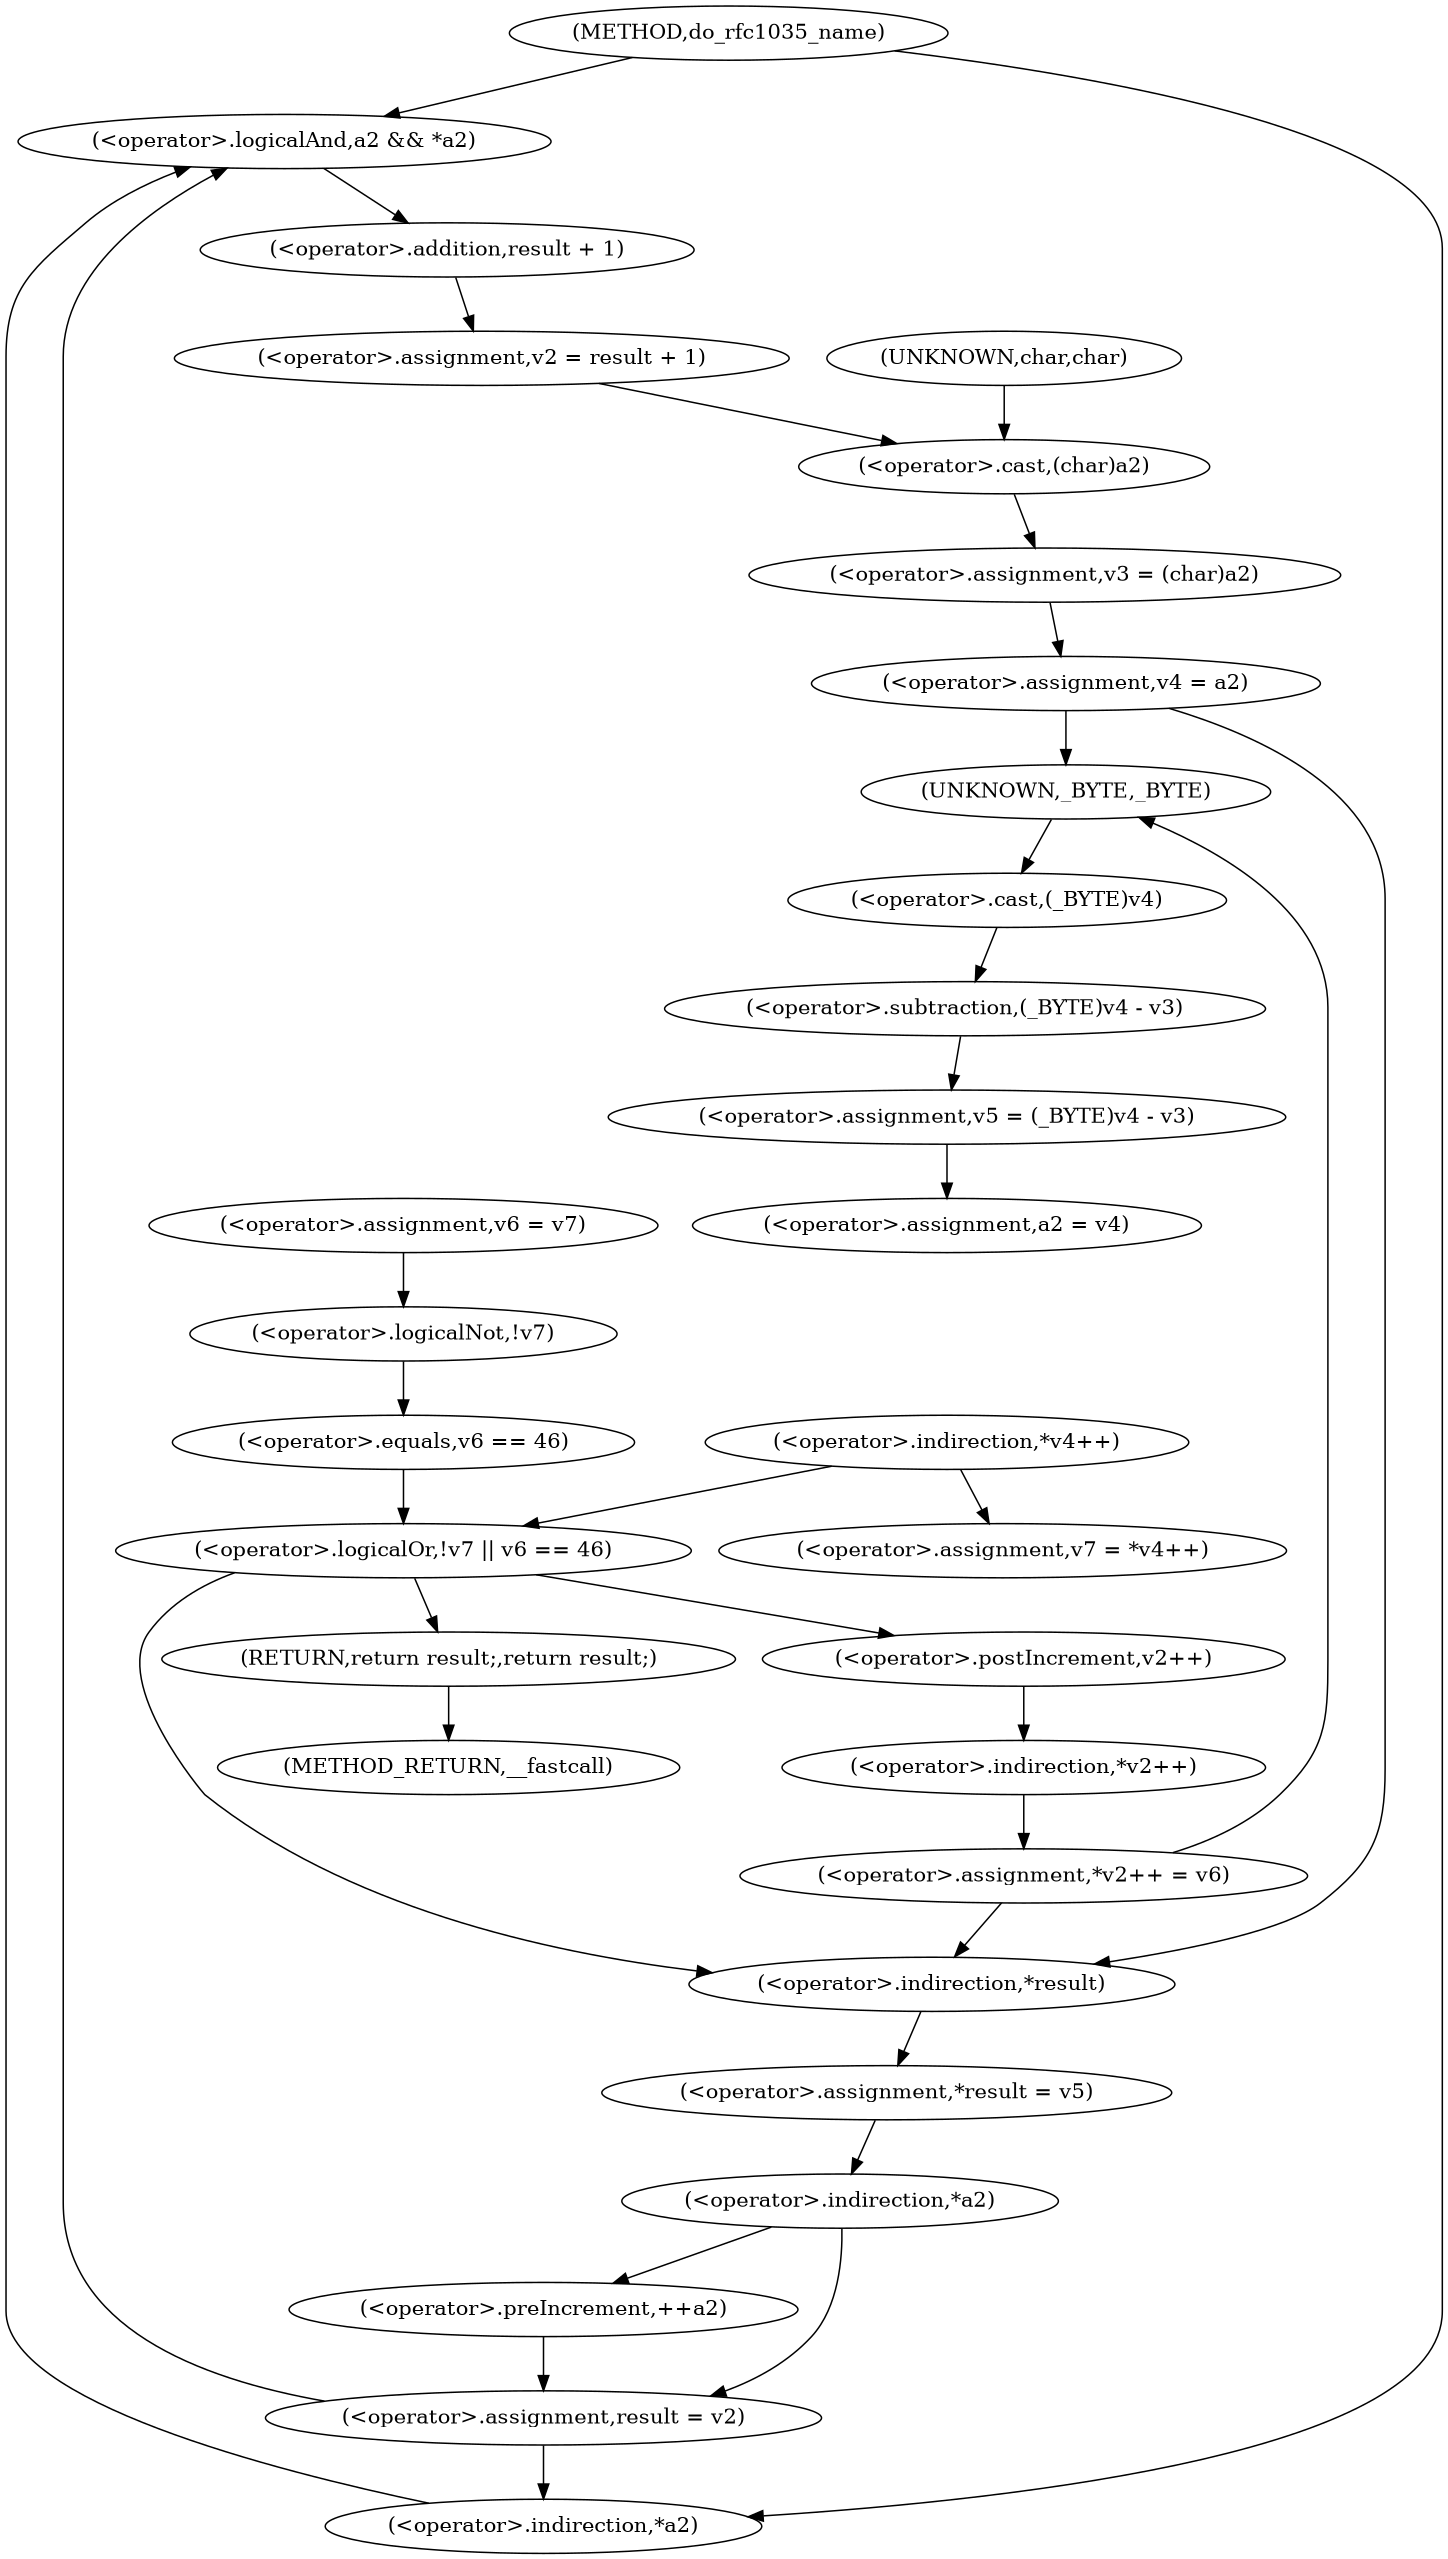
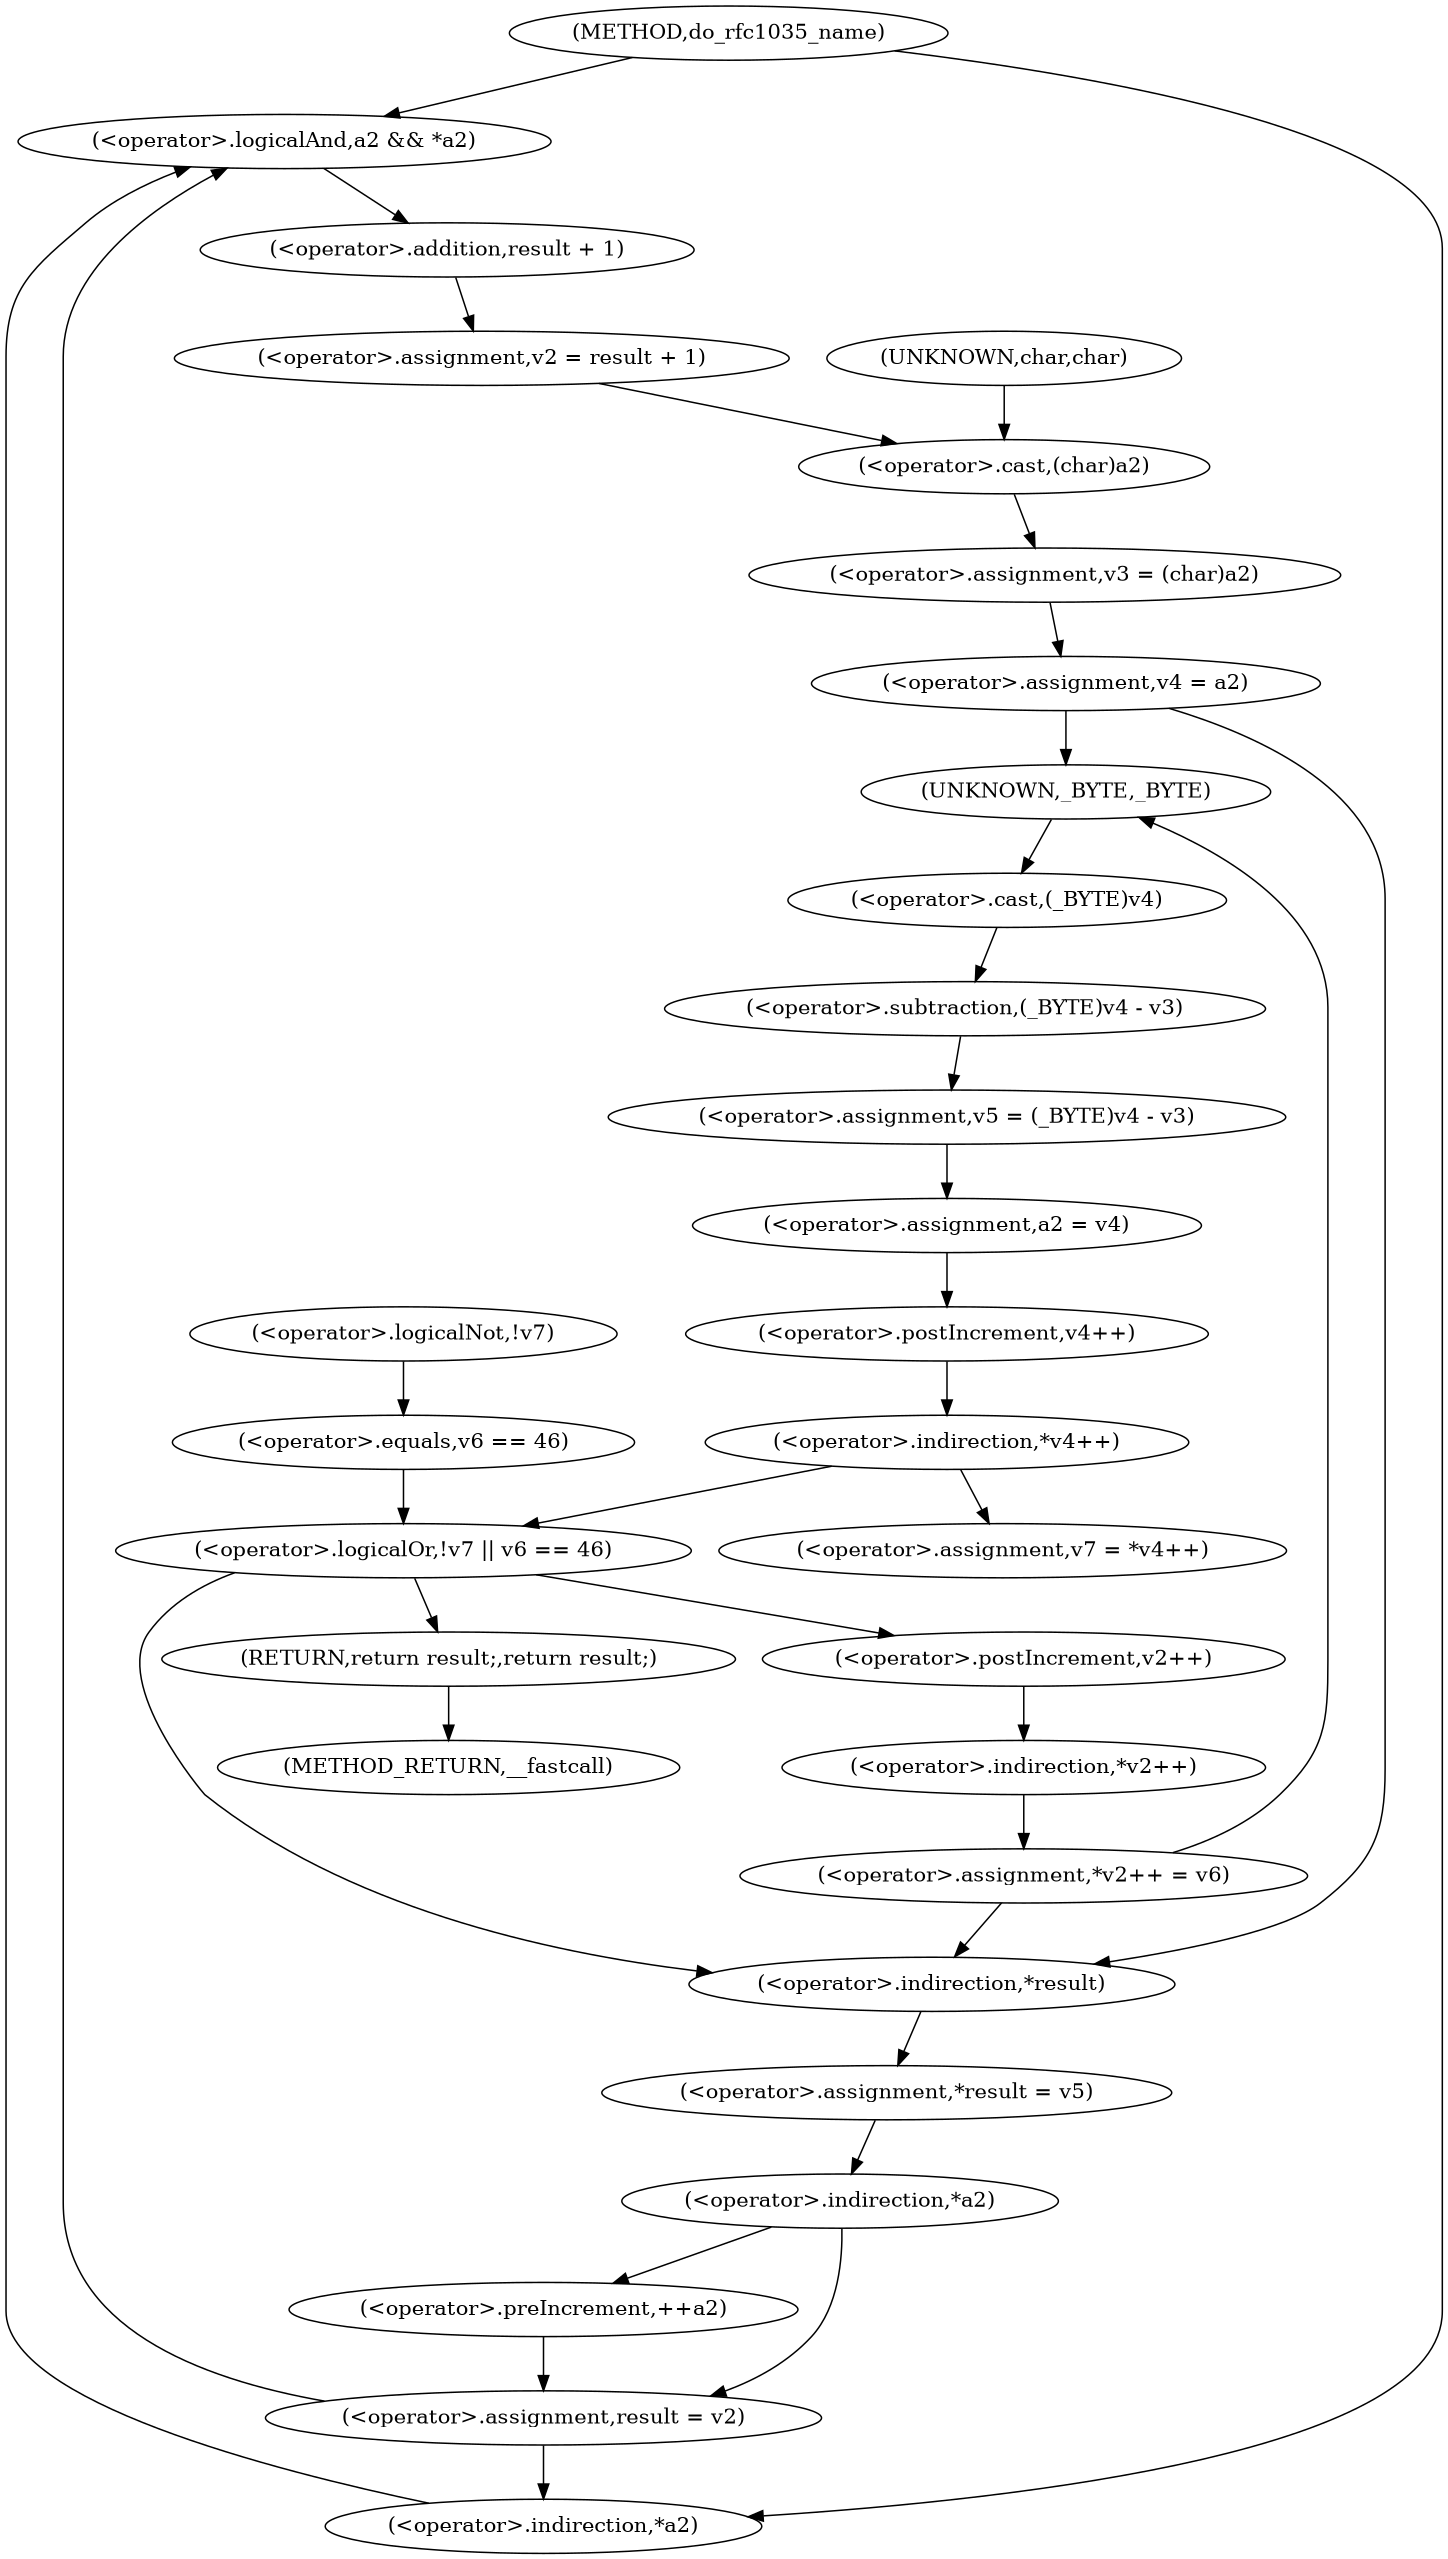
(403, 1226) -> none
none -> (947, 1334)
